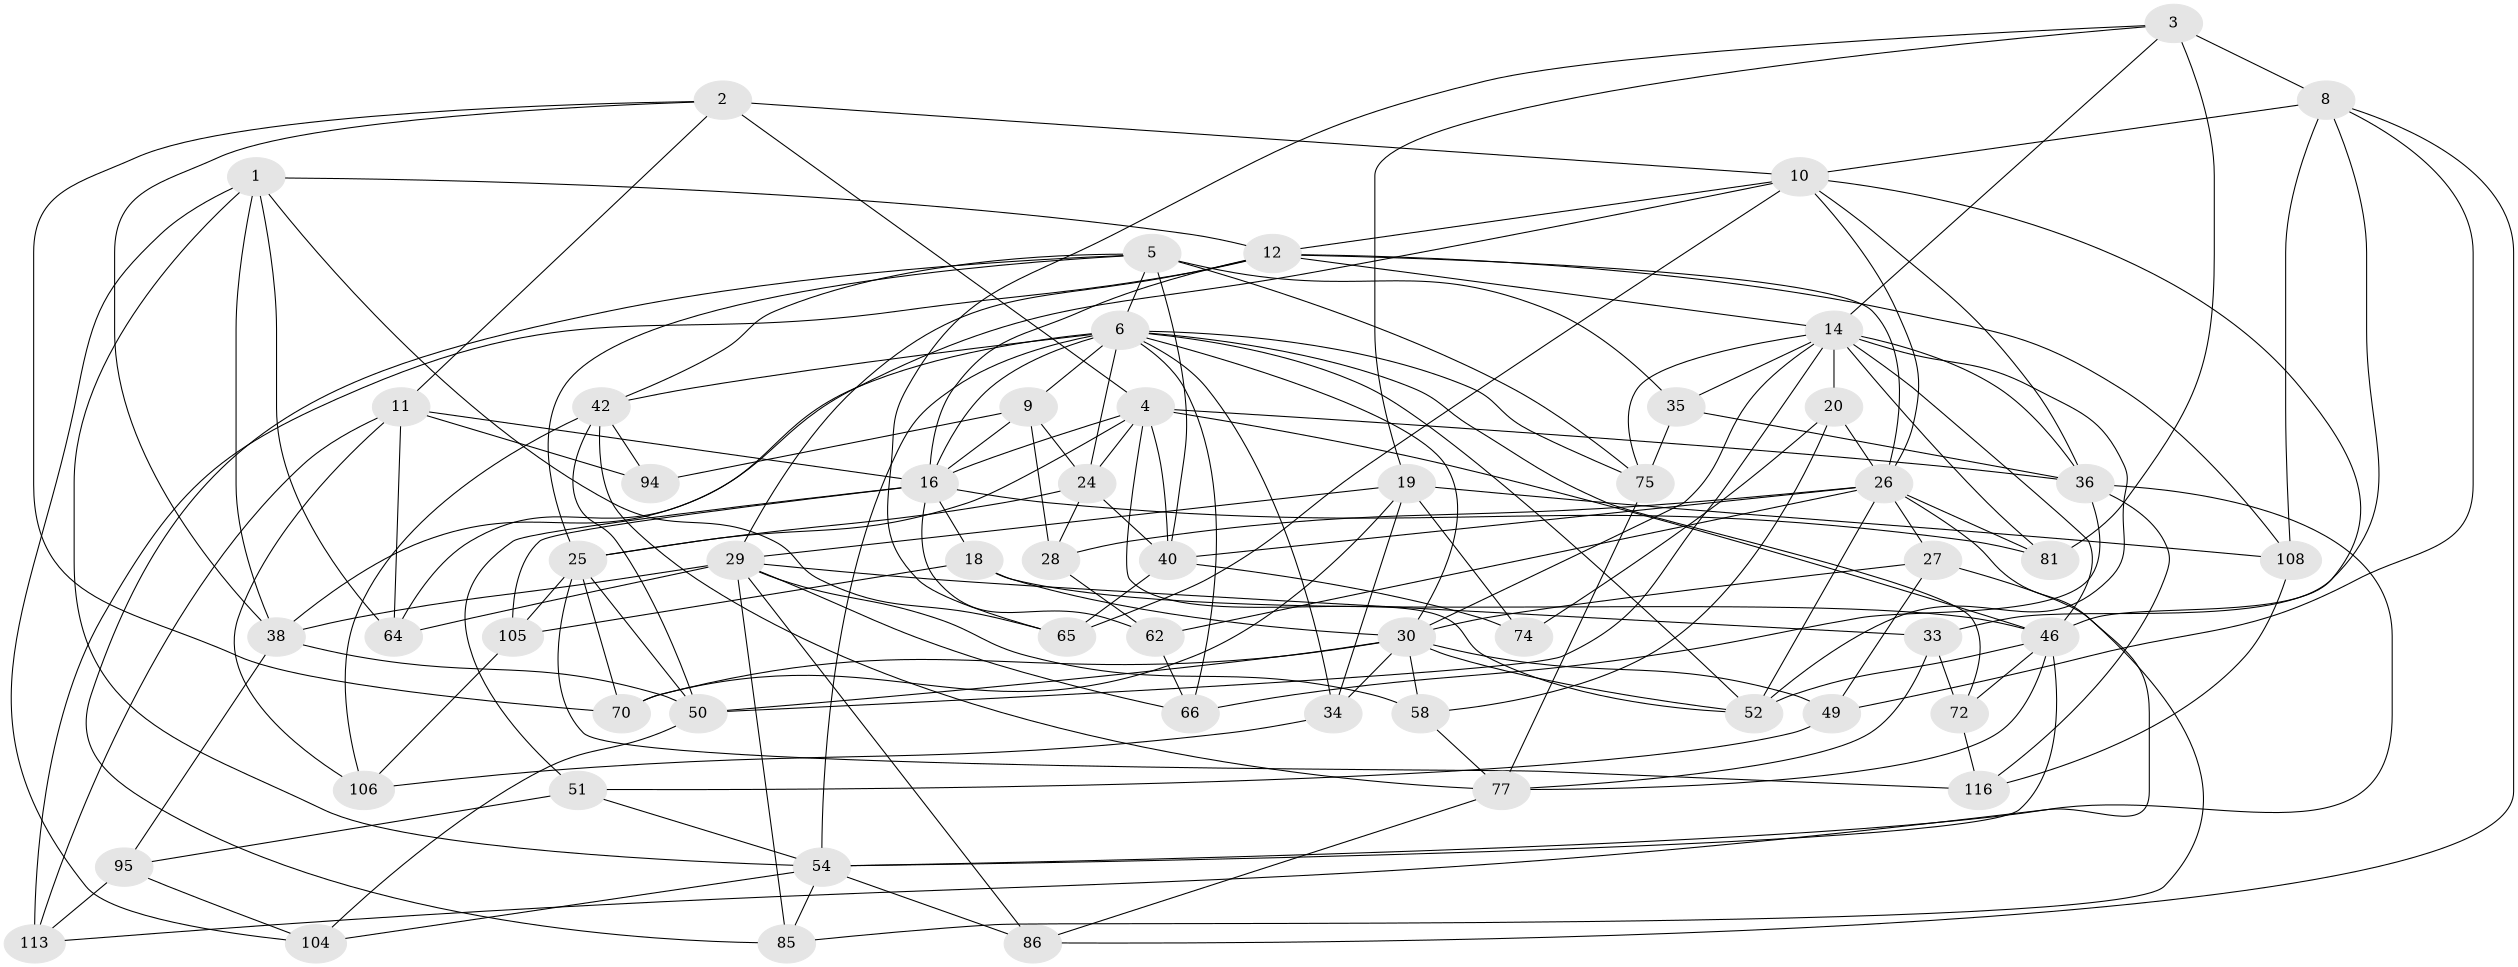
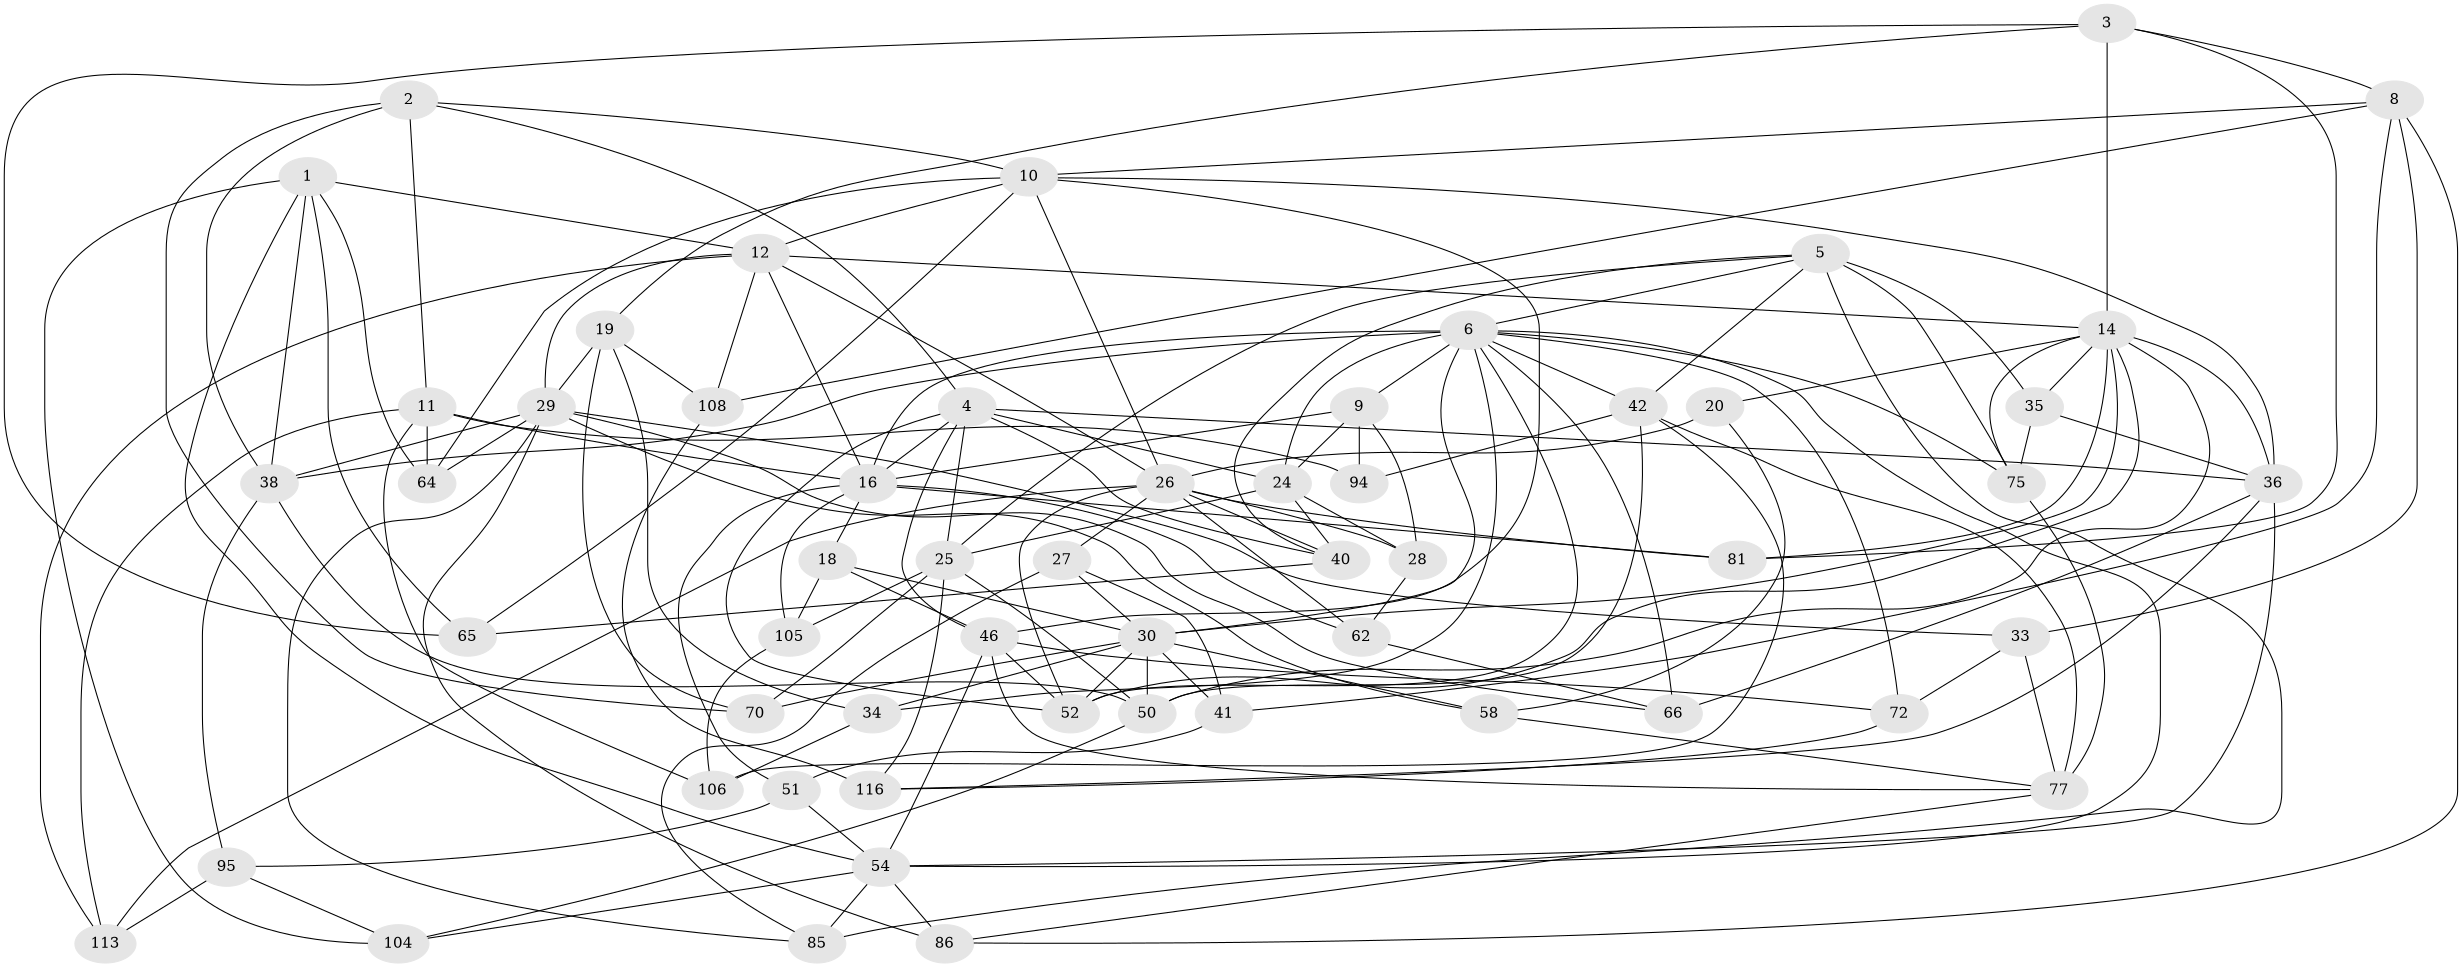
(1992, 455) -> none
(1524, 637) -> none
(1832, 714) -> (1224, 714)
